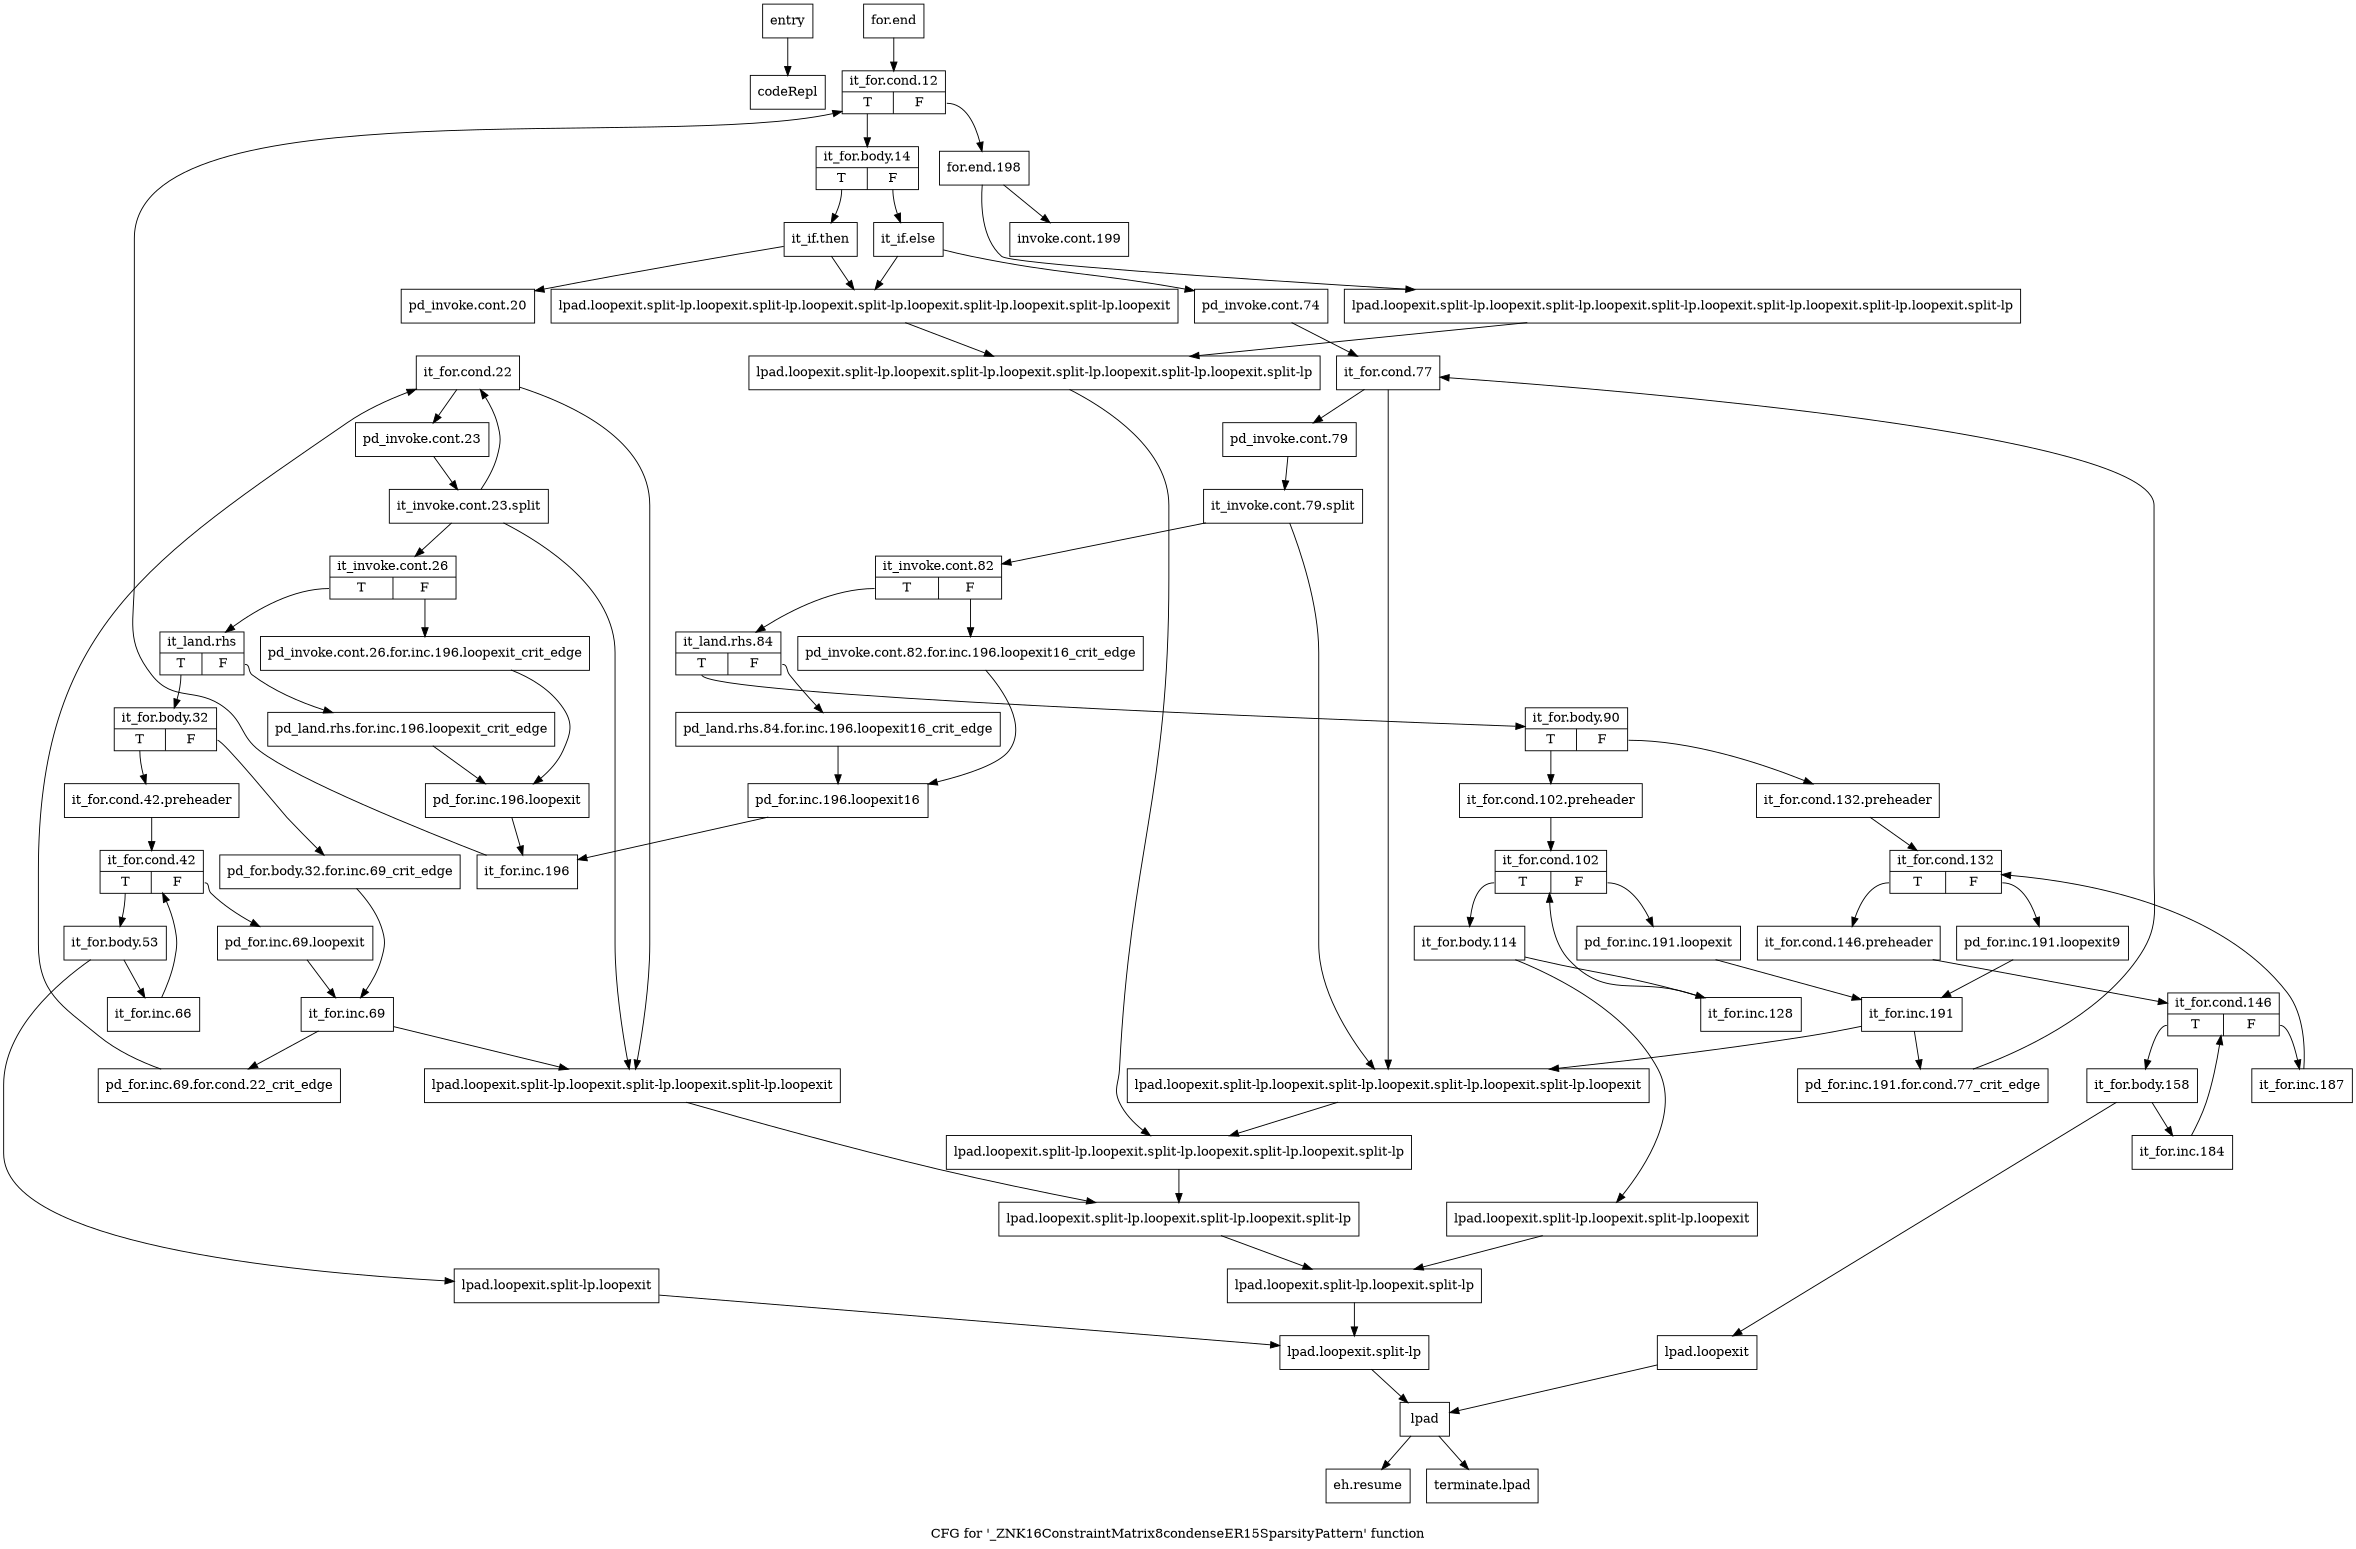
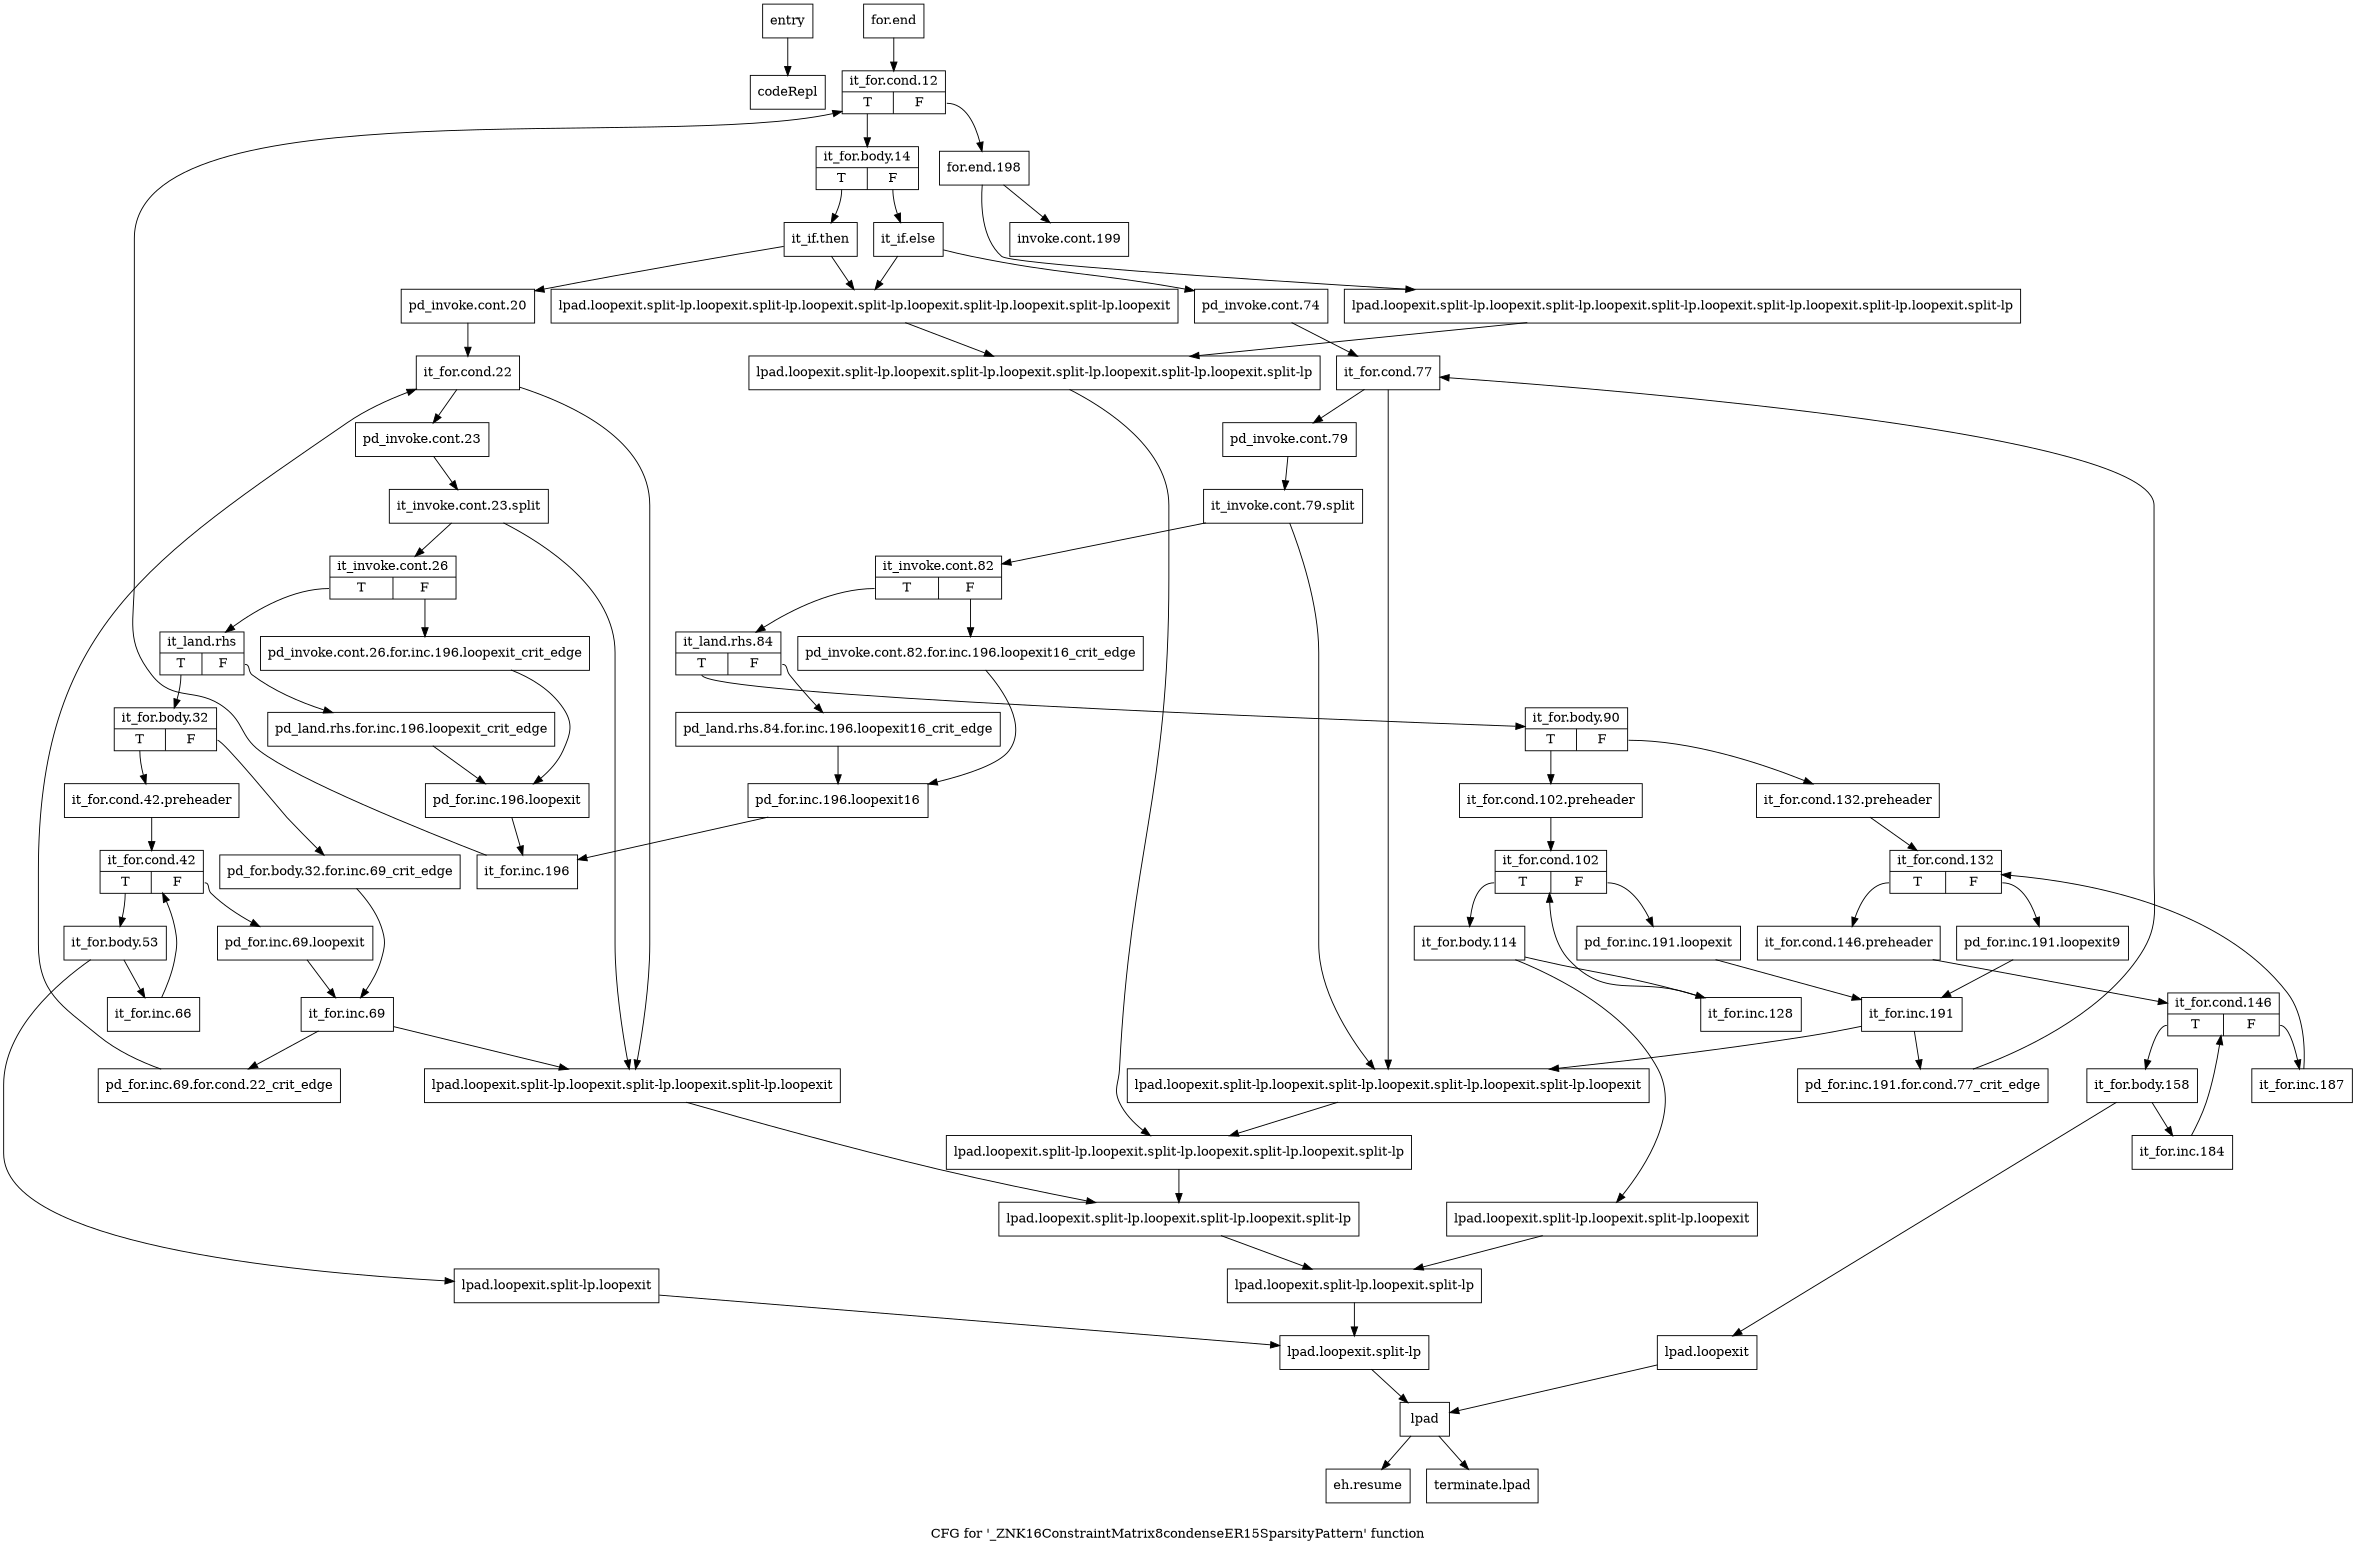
(500, 444) -> (468, 335)
